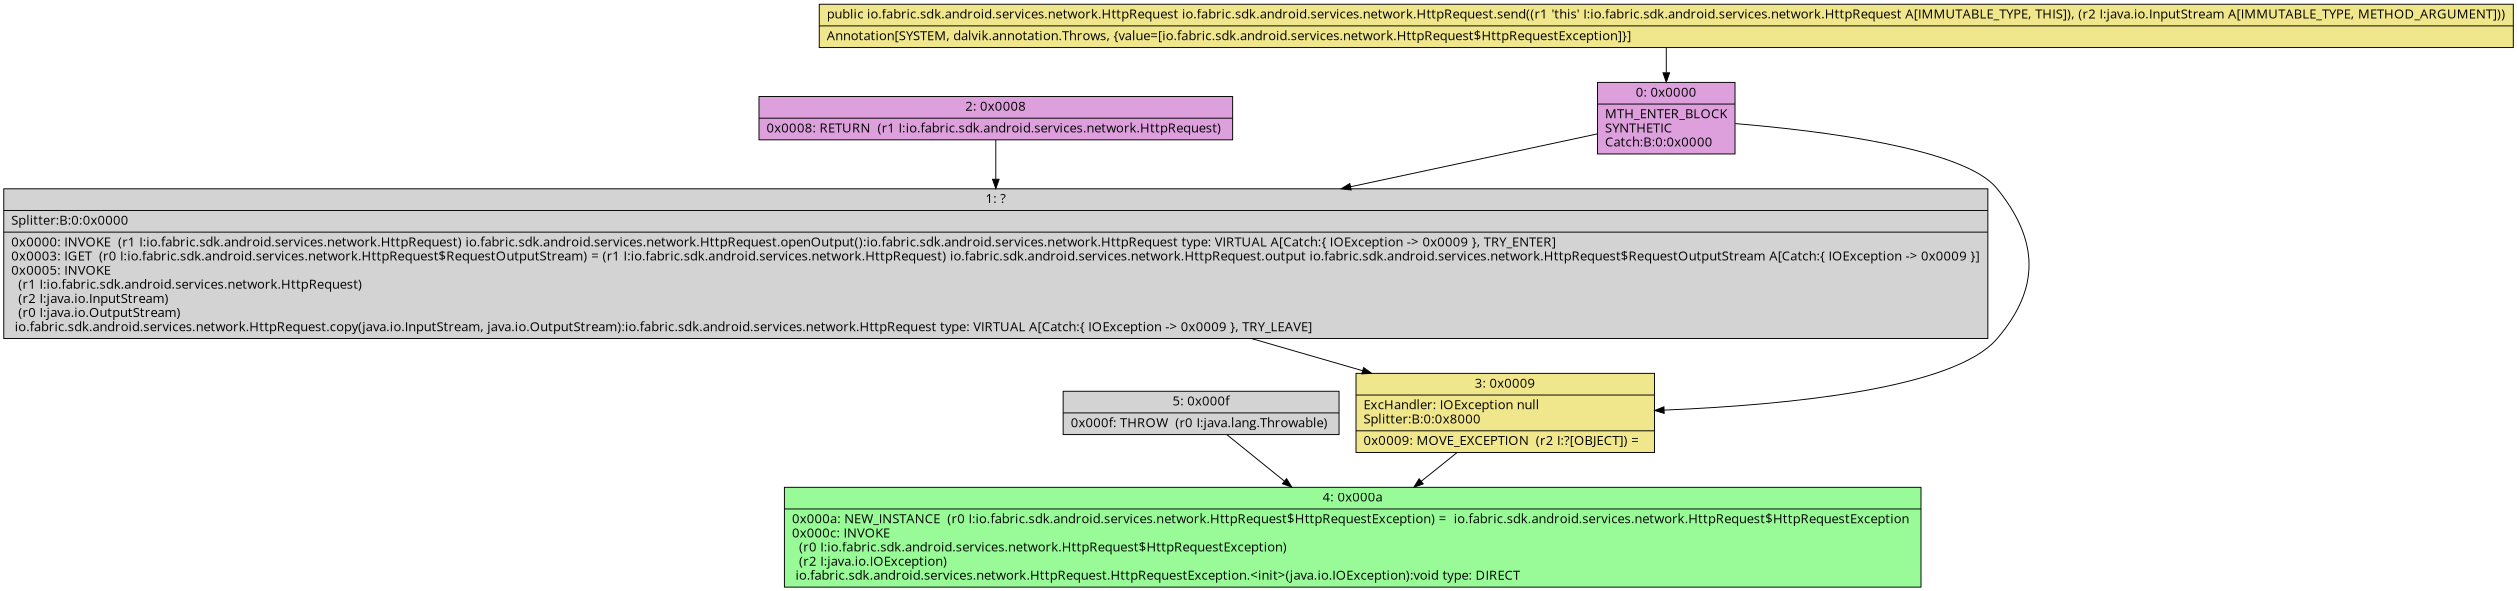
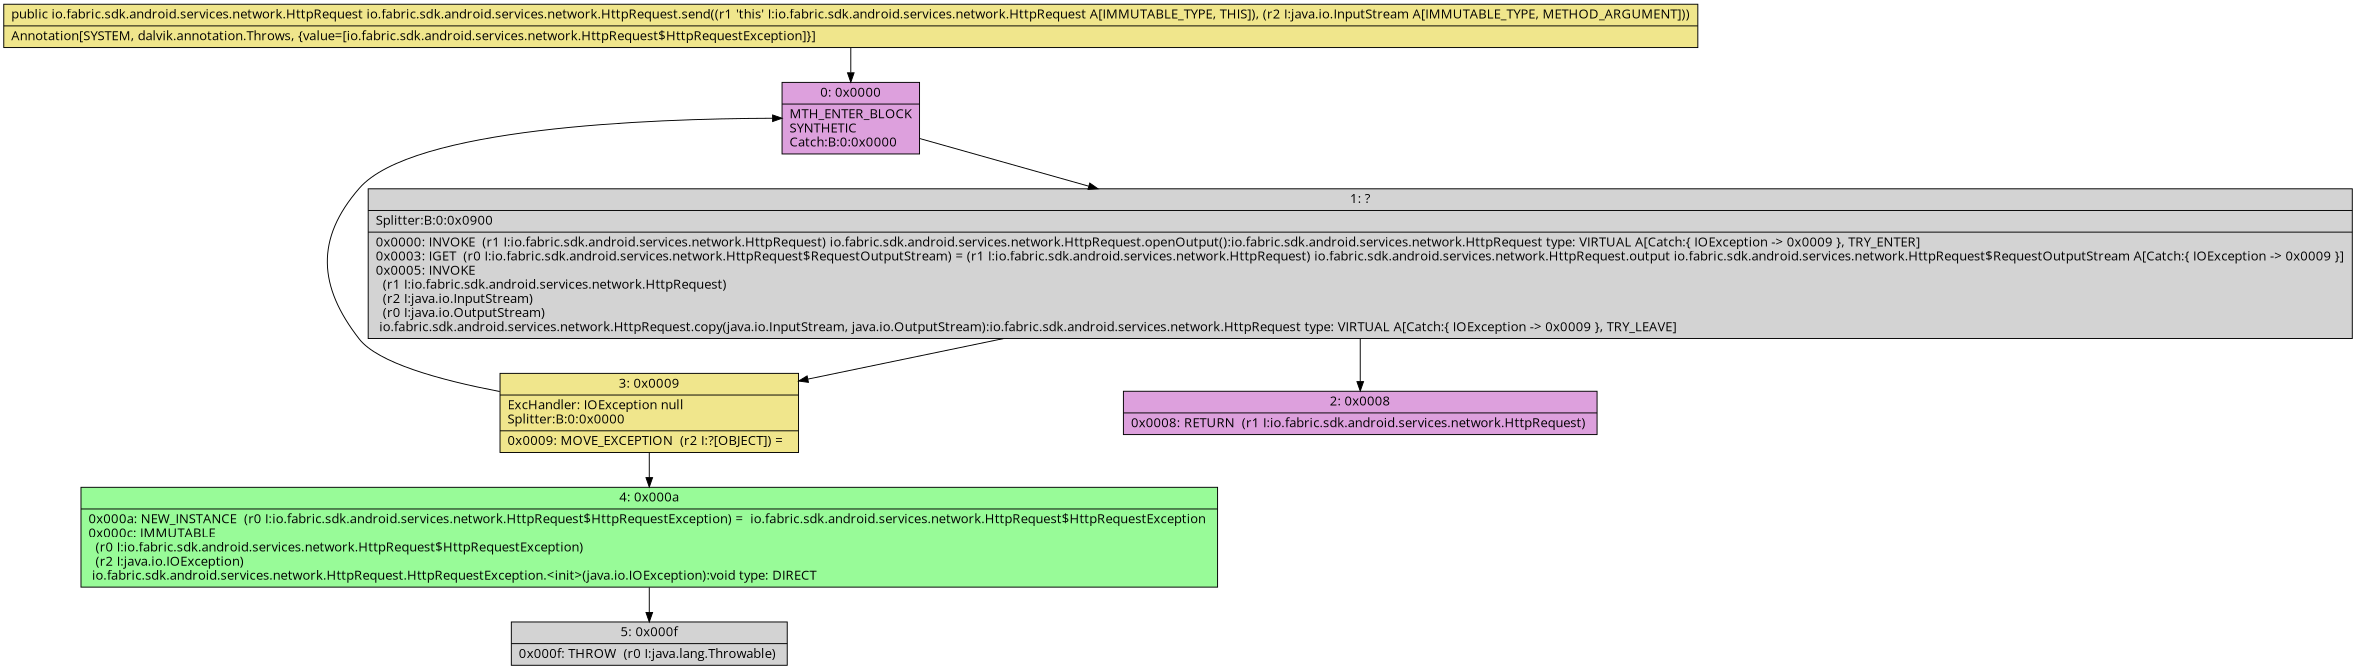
(996, 160) -> (1360, 360)
(70, 221) -> (435, 221)
(2022, 299) -> (405, 161)
(1422, 420) -> (566, 420)
(1256, 458) -> (649, 600)
(845, 533) -> (156, 533)
